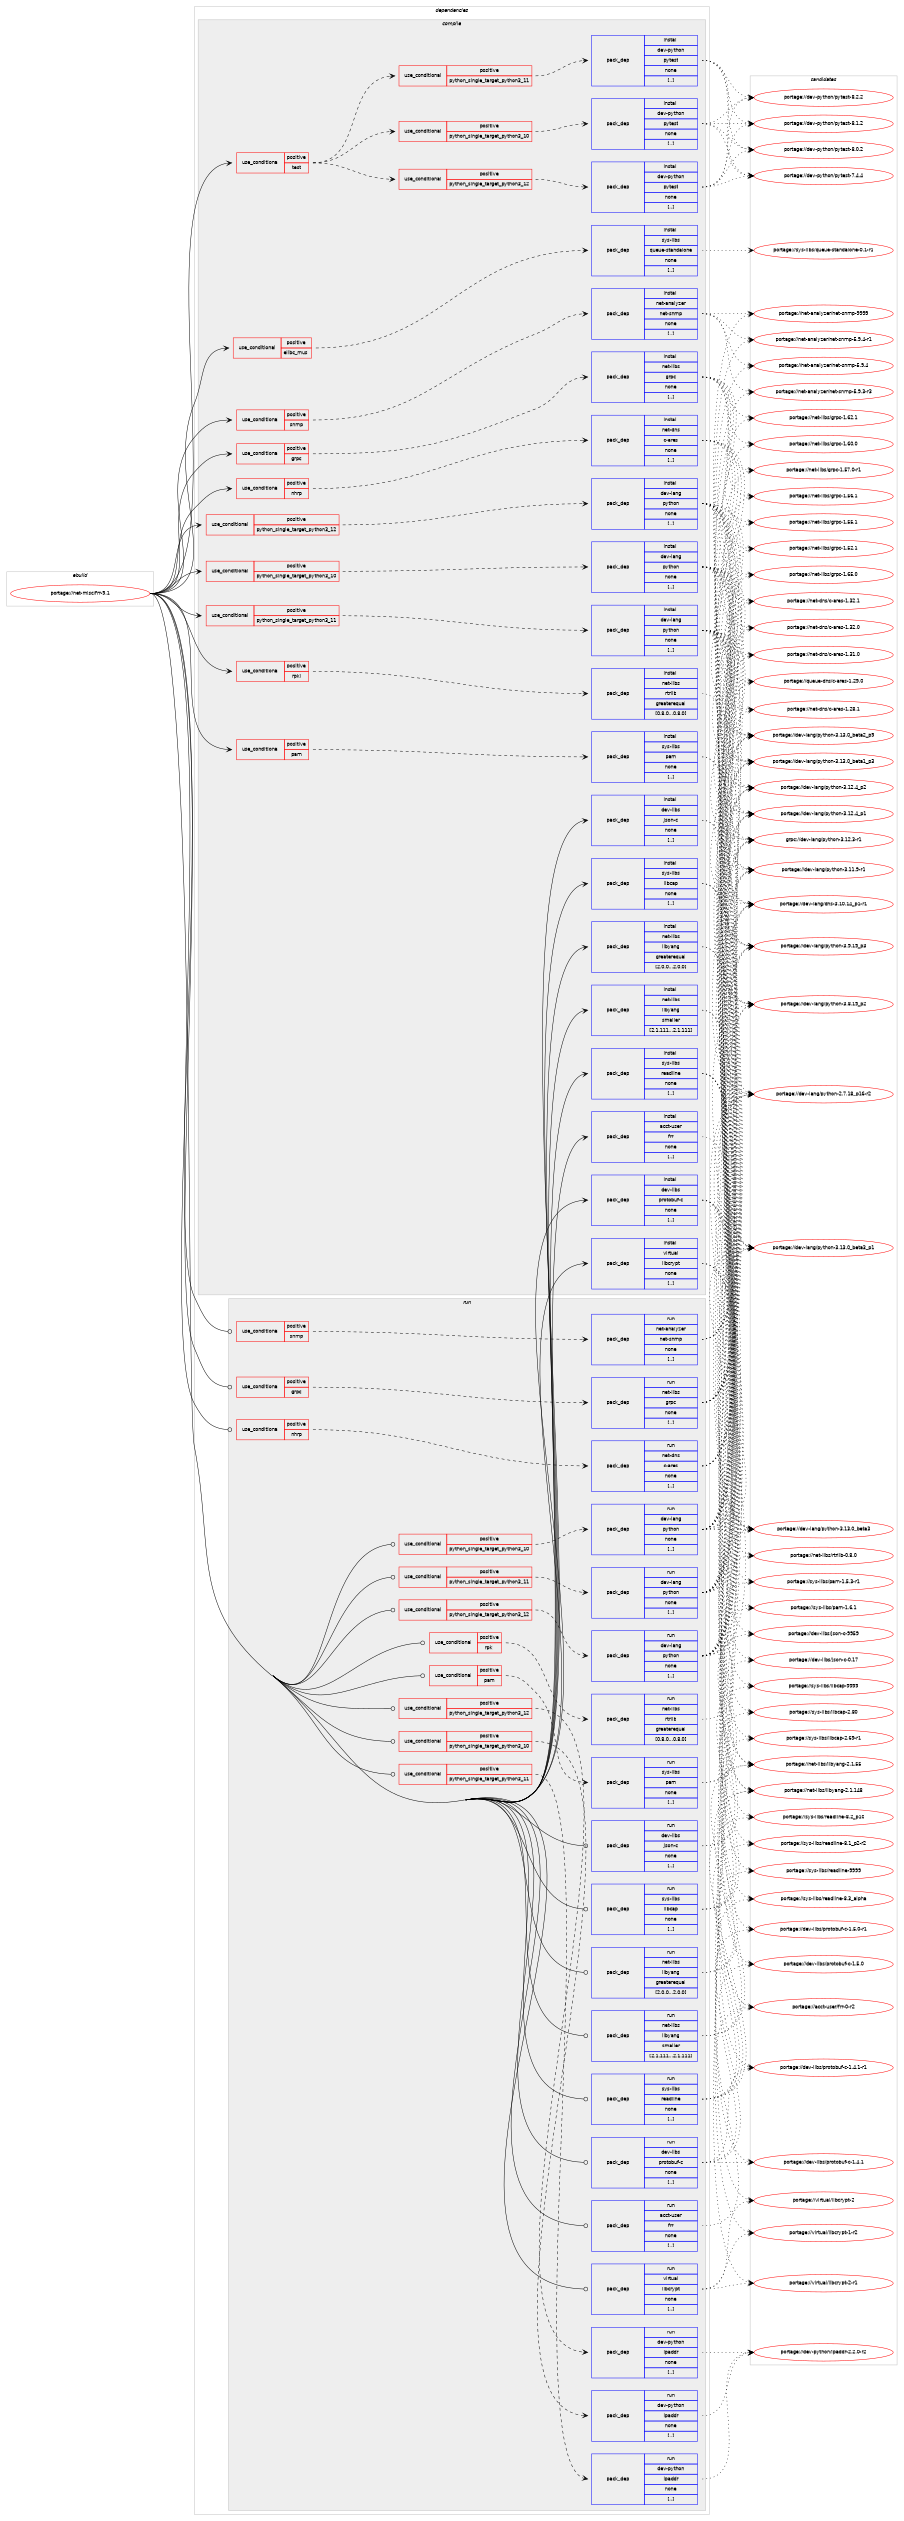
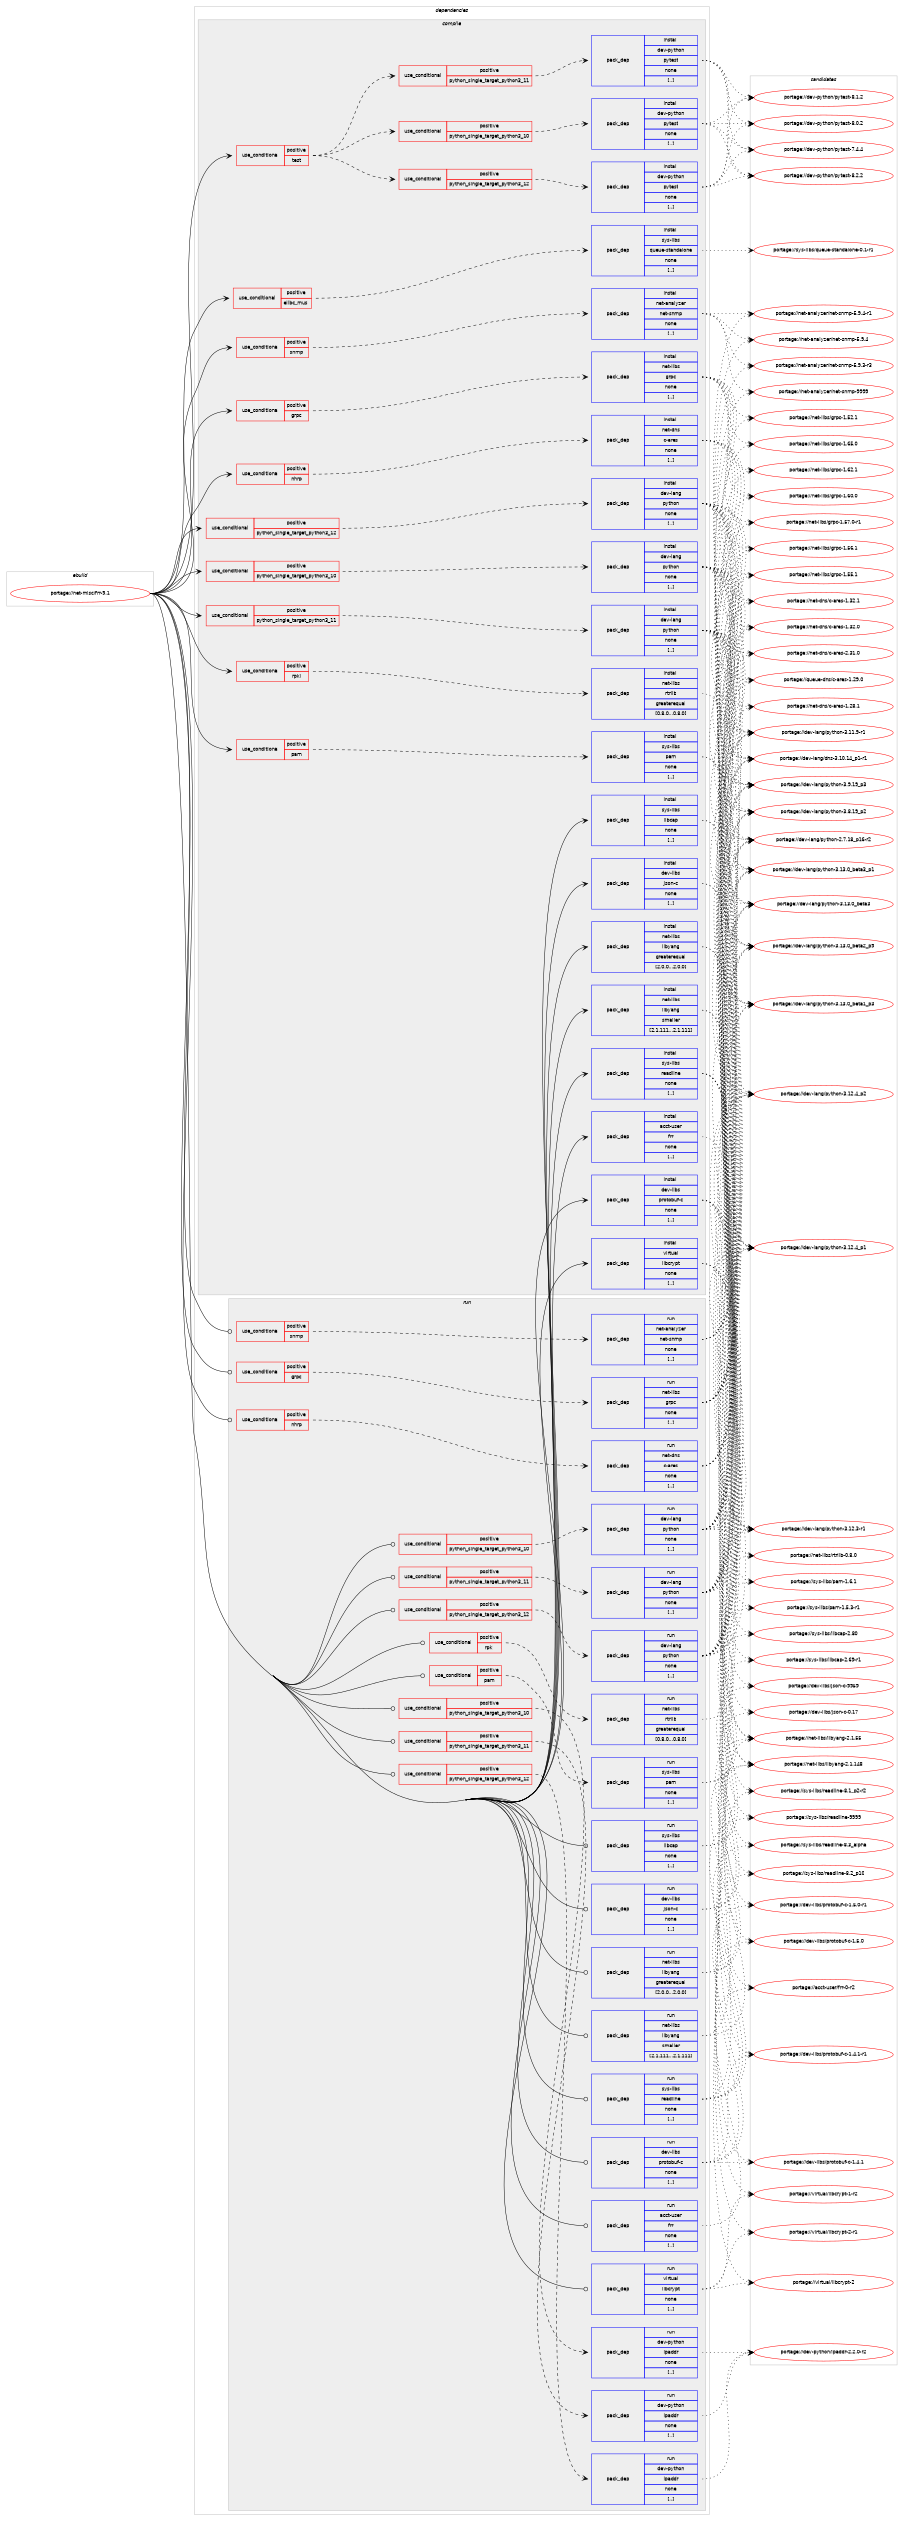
(824, 655) -> (824, 653)
(824, 840) -> (824, 1529)
(824, 1686) -> none
